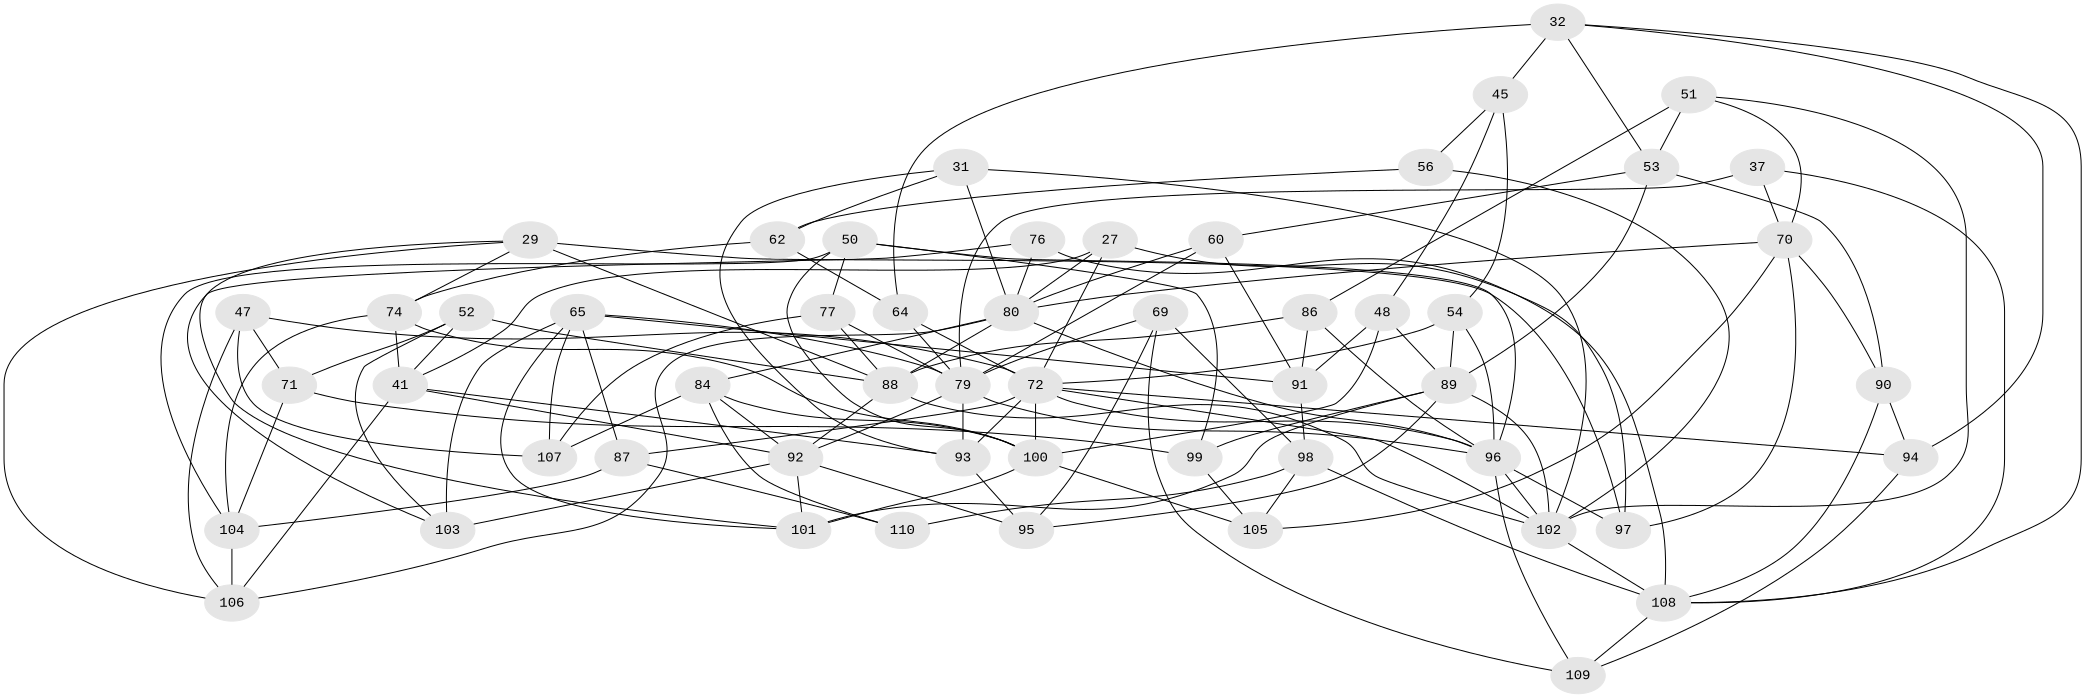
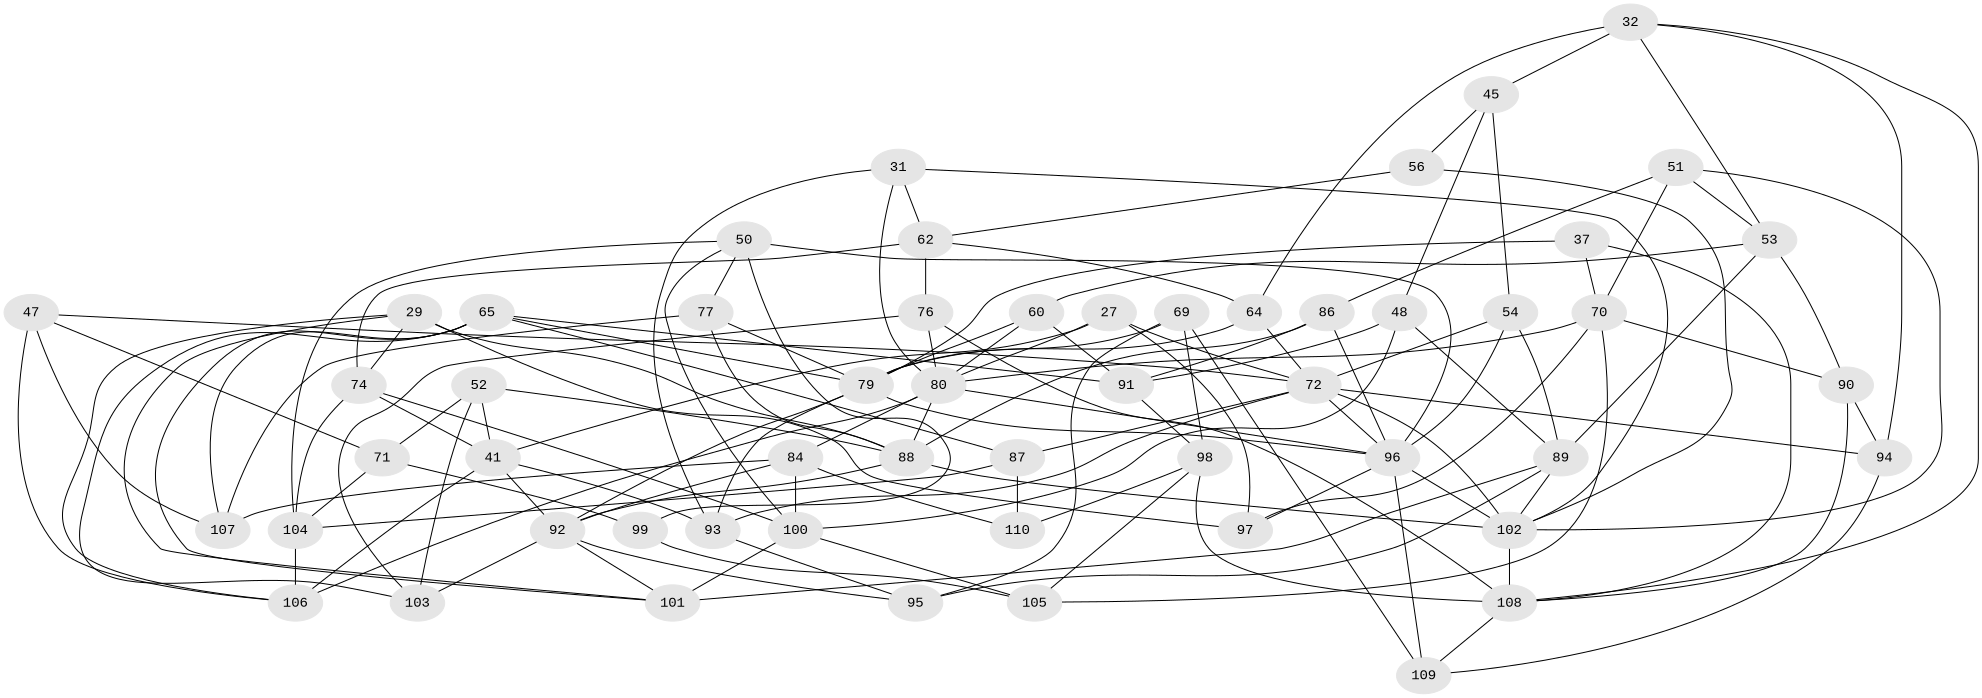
none -> (926, 276)
(1320, 417) -> none
(1036, 424) -> none
